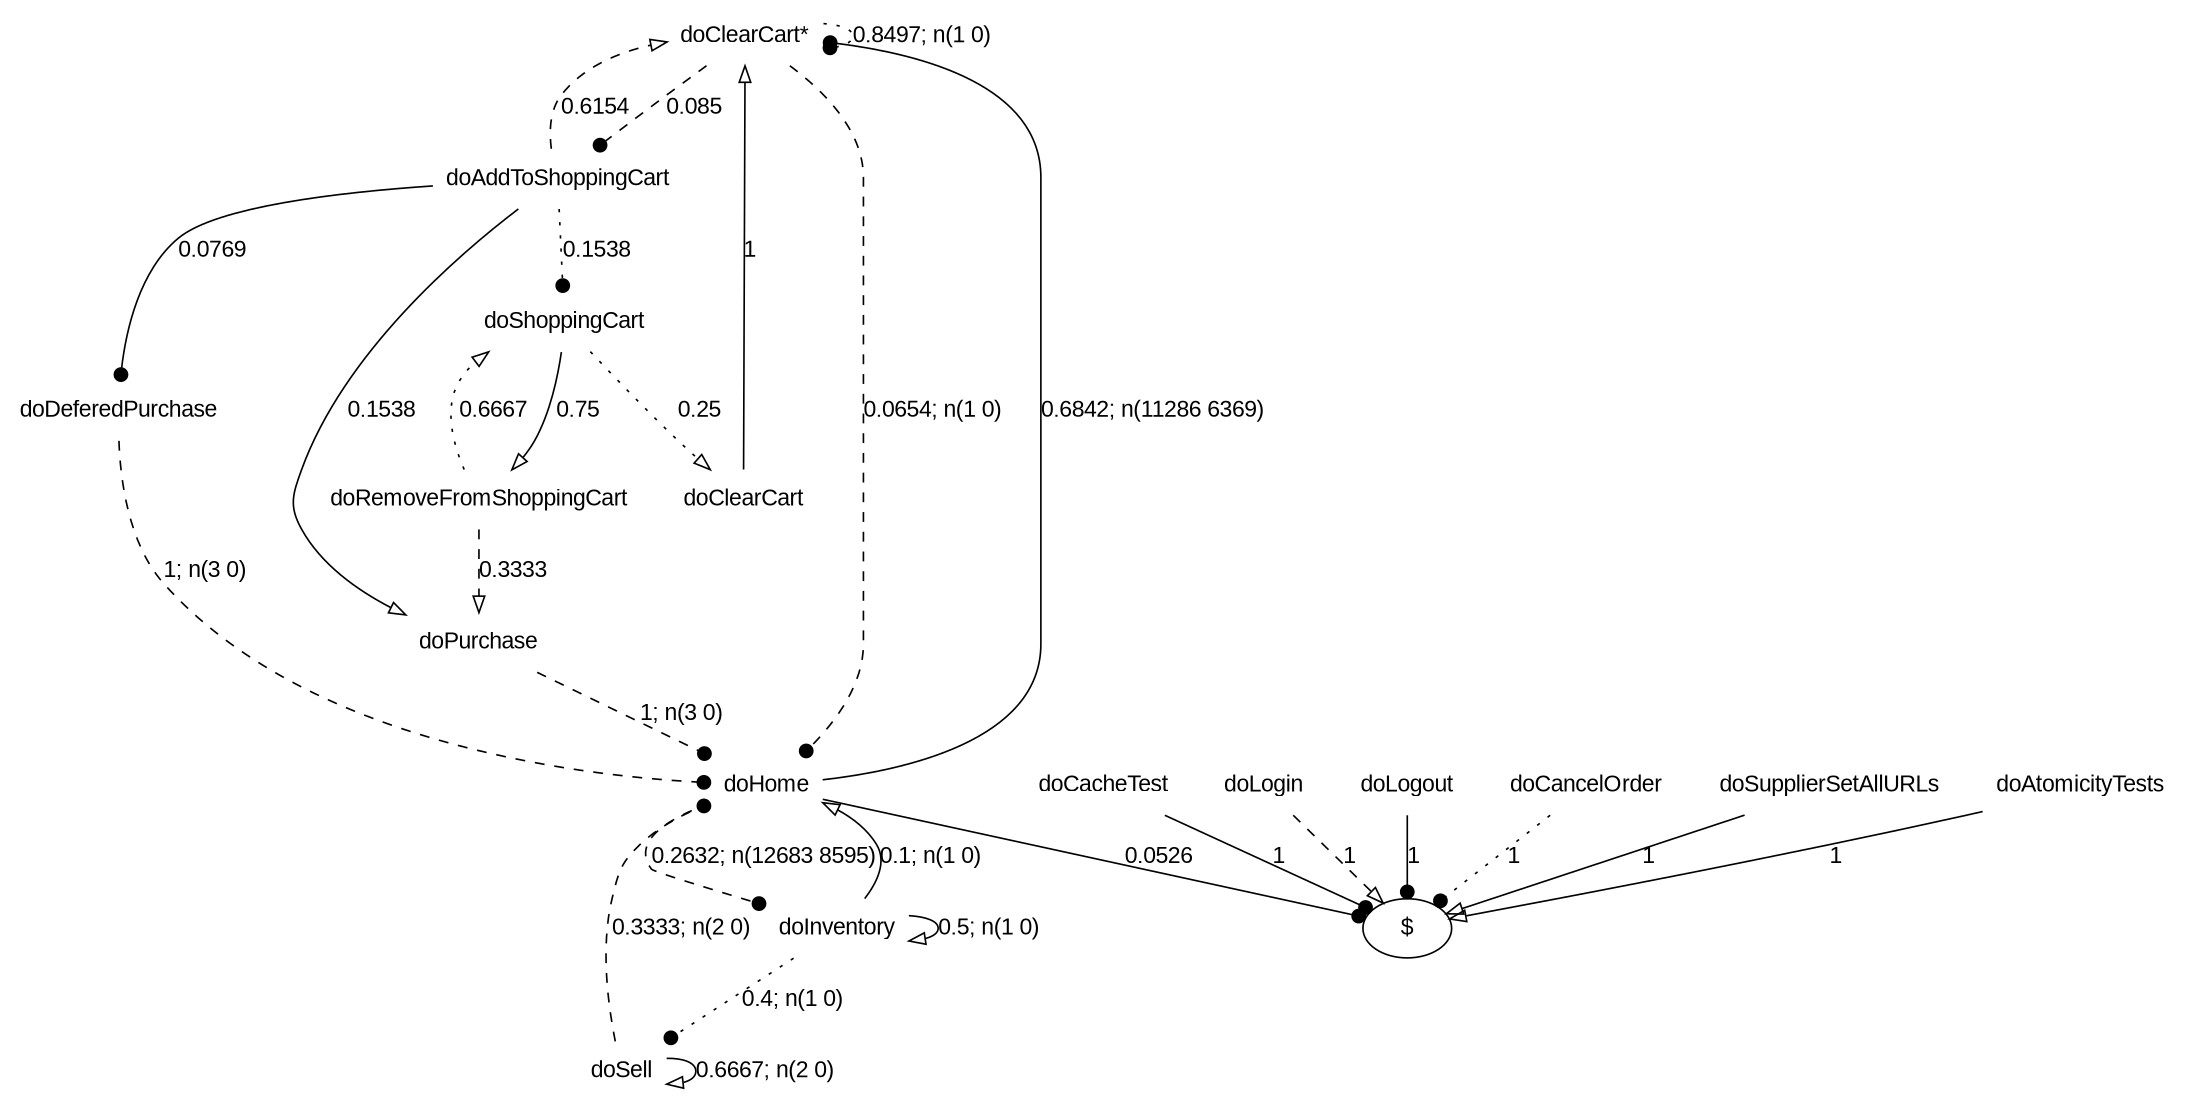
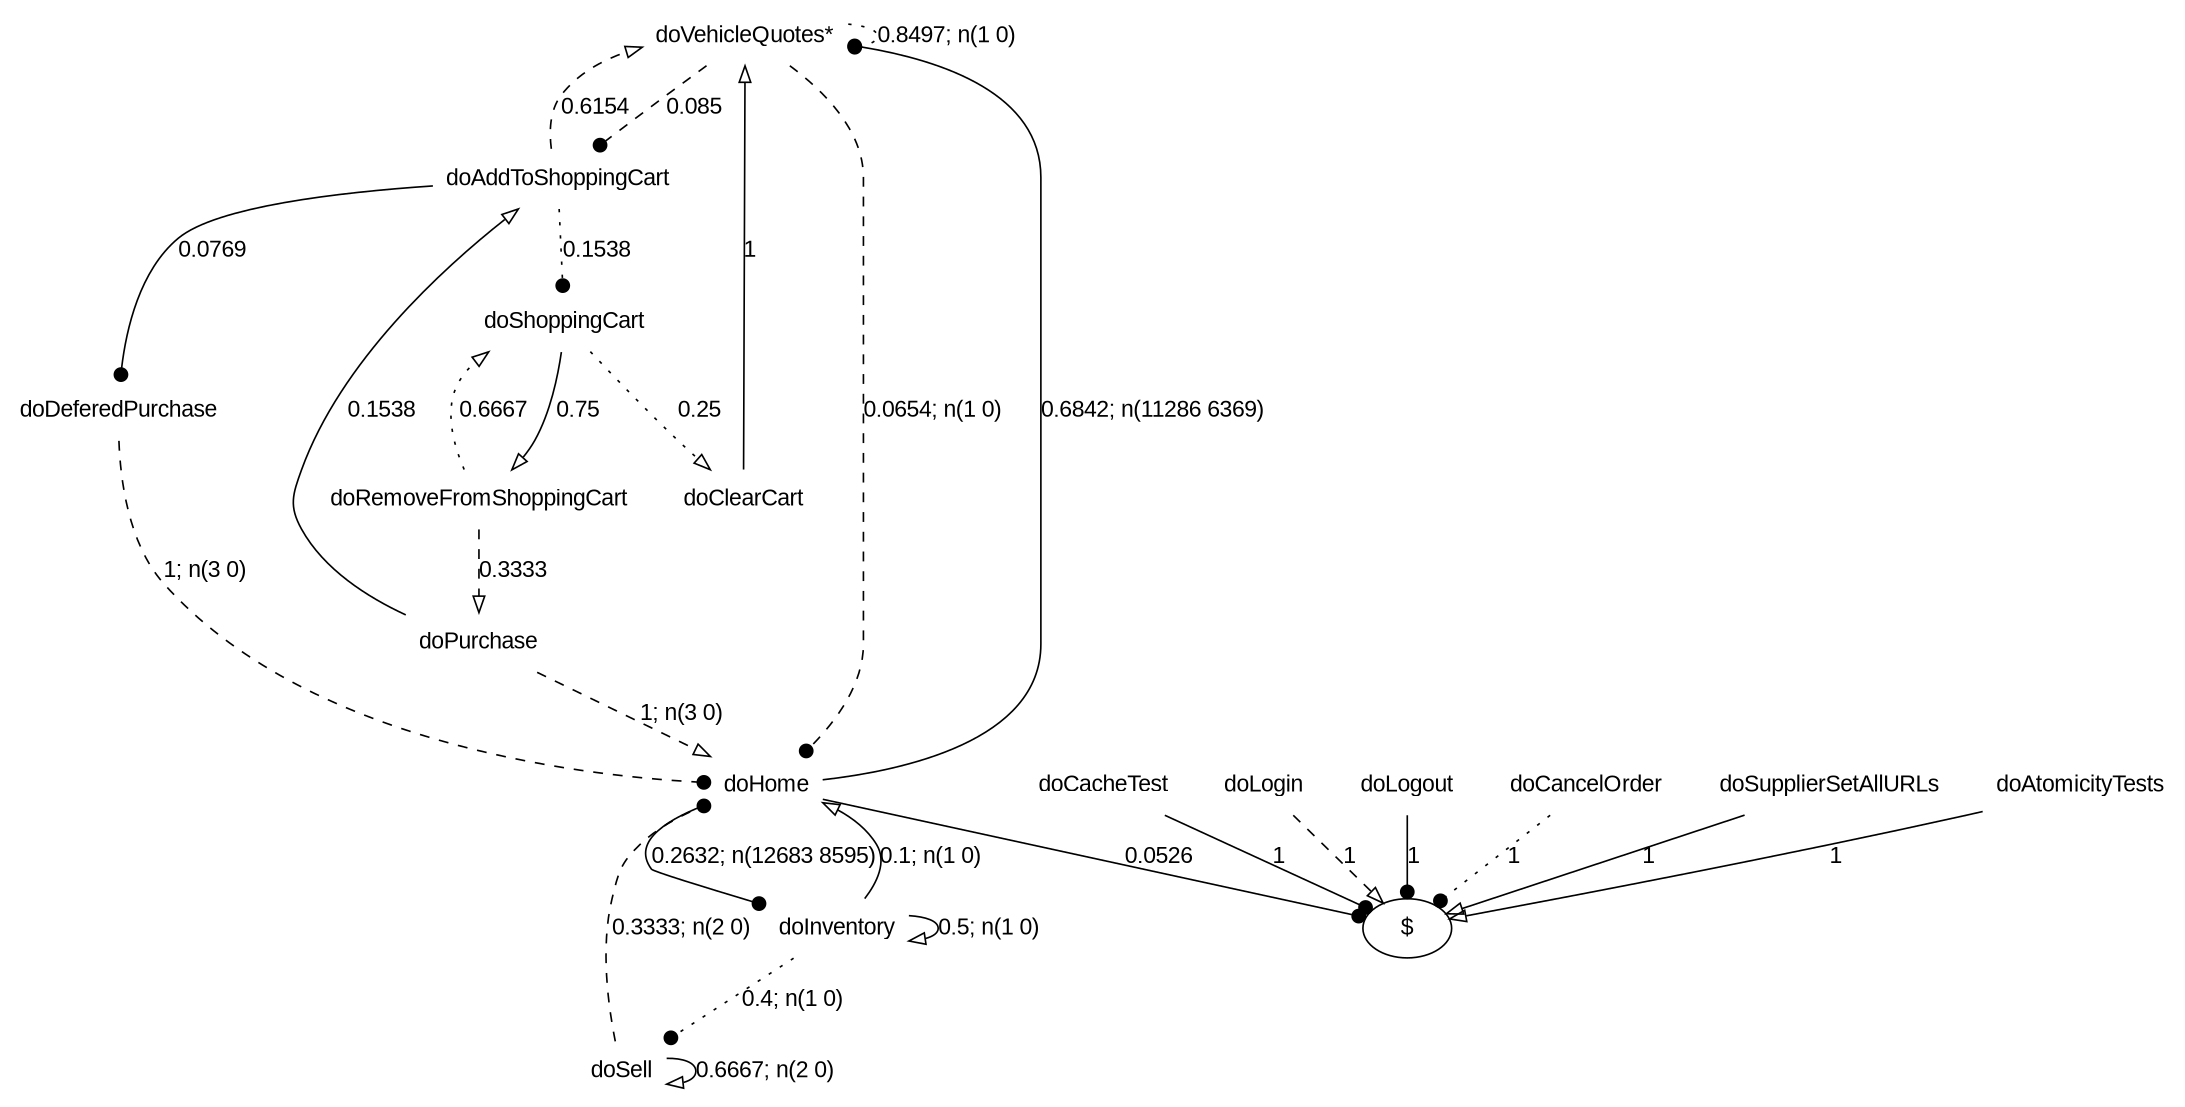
(745, 36) -> (745, 36)
(338, 398) -> (329, 413)
(618, 711) -> (616, 711)
(653, 870) -> (653, 870)
